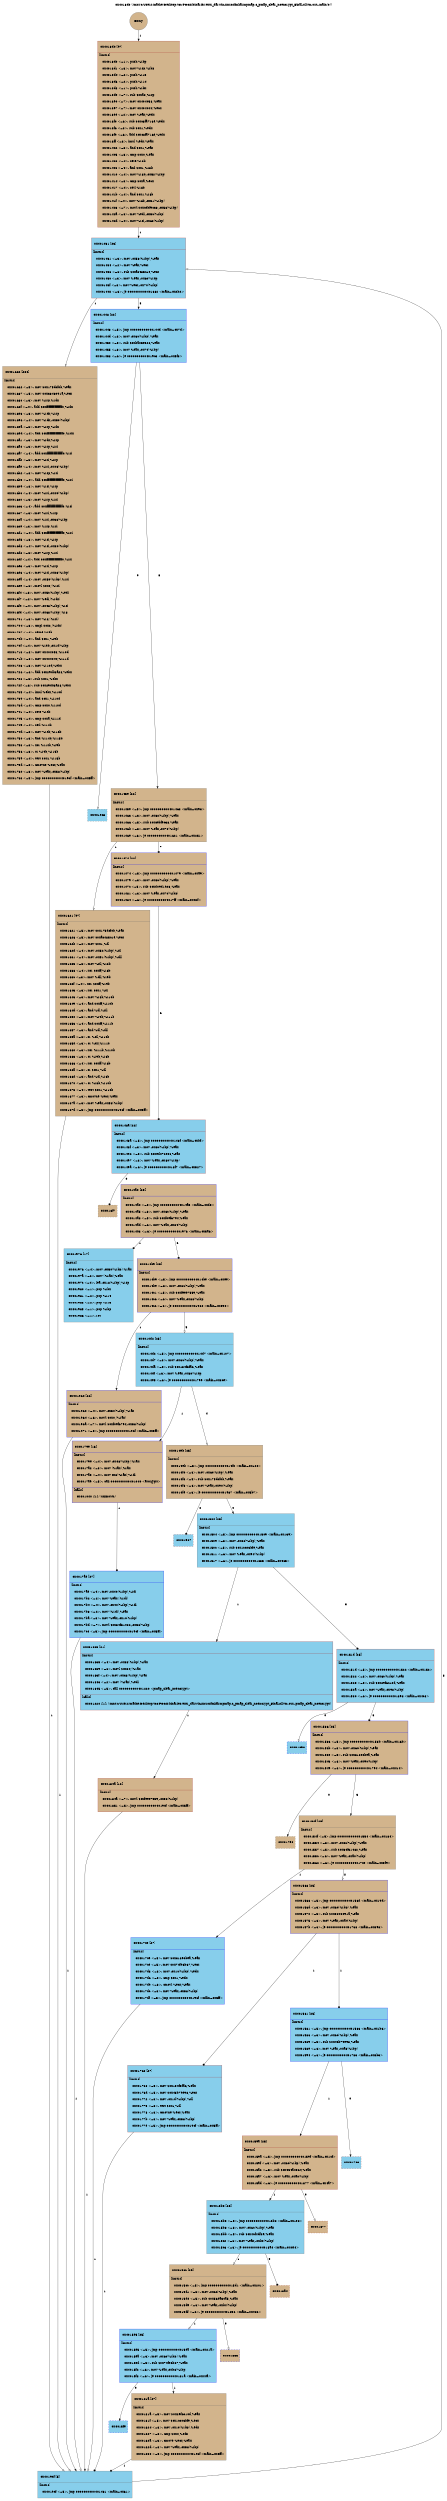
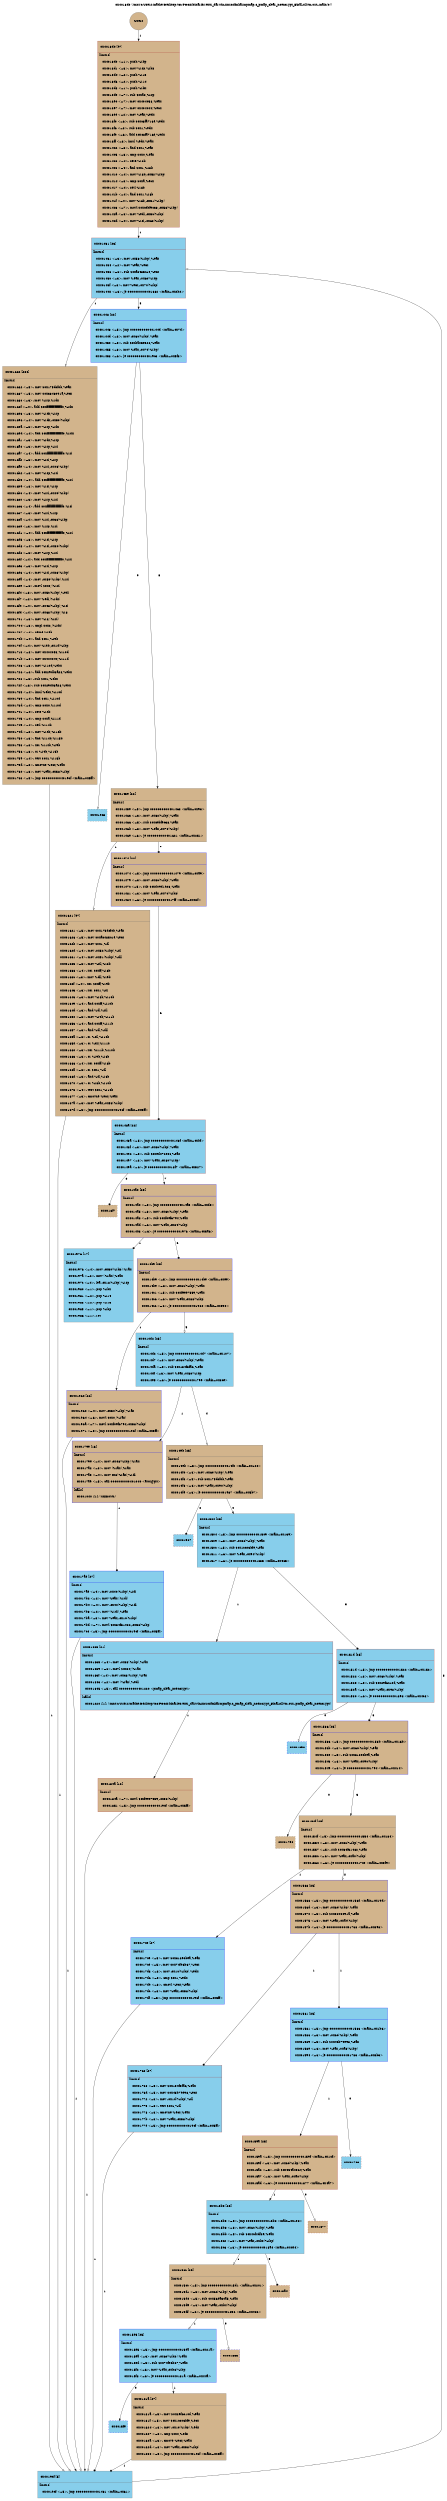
(139, 21) -> (139, 21)
none -> (163, 1178)
